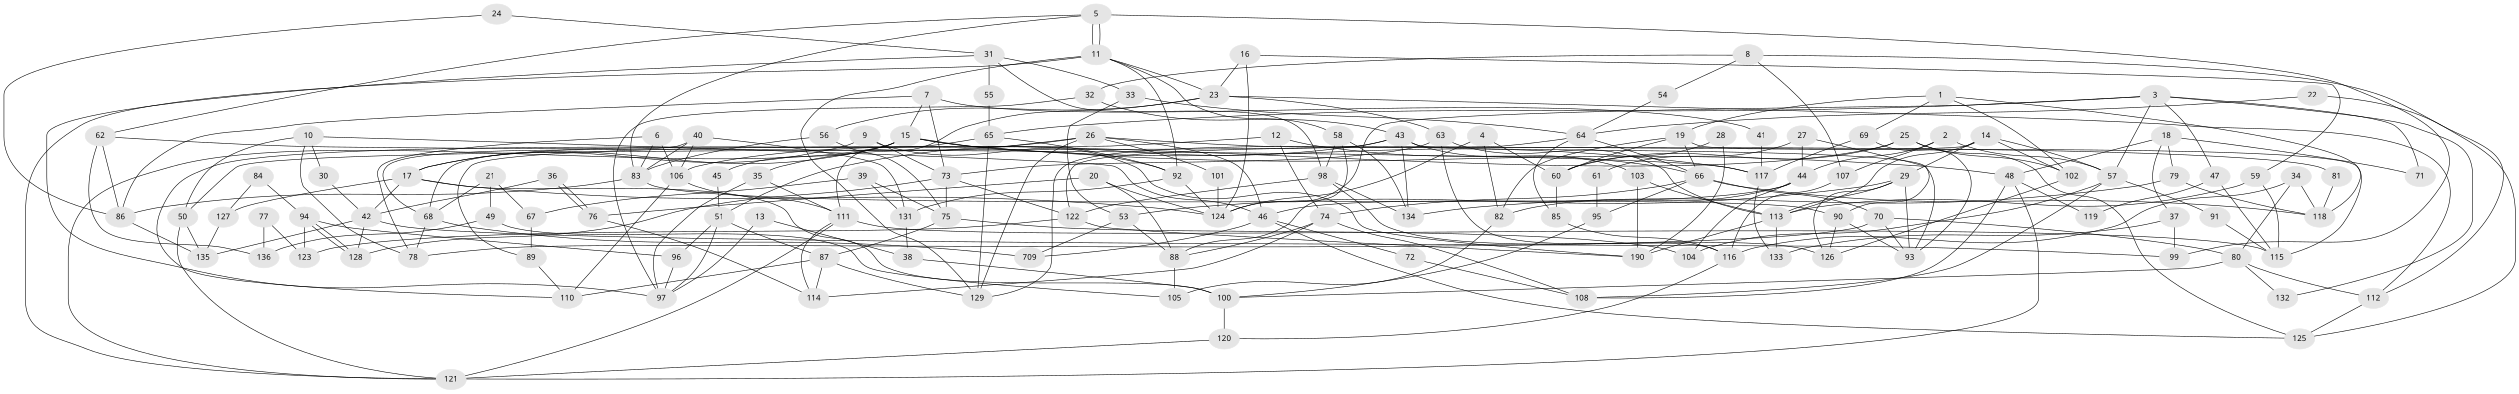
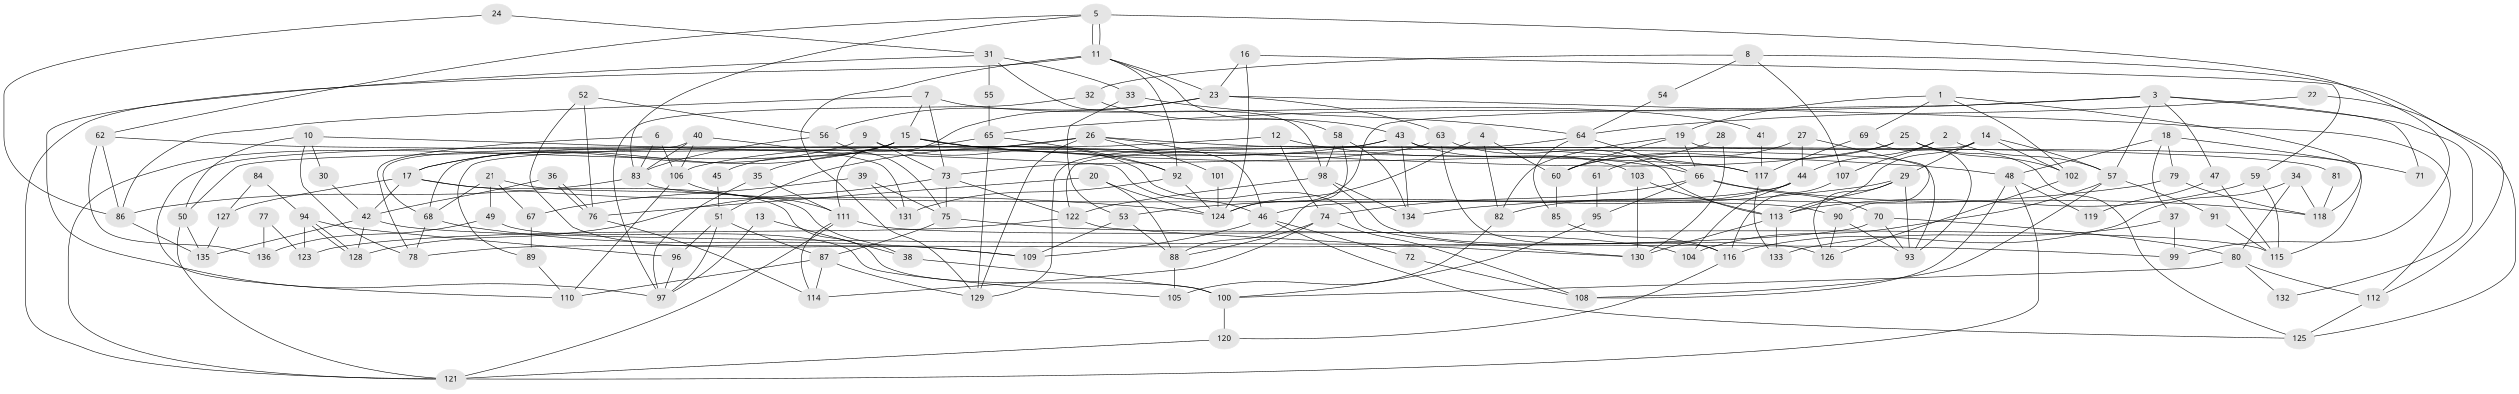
none -> (584, 95)
(907, 237) -> (796, 206)
(1030, 258) -> (1030, 258)
(1638, 258) -> (1638, 258)
